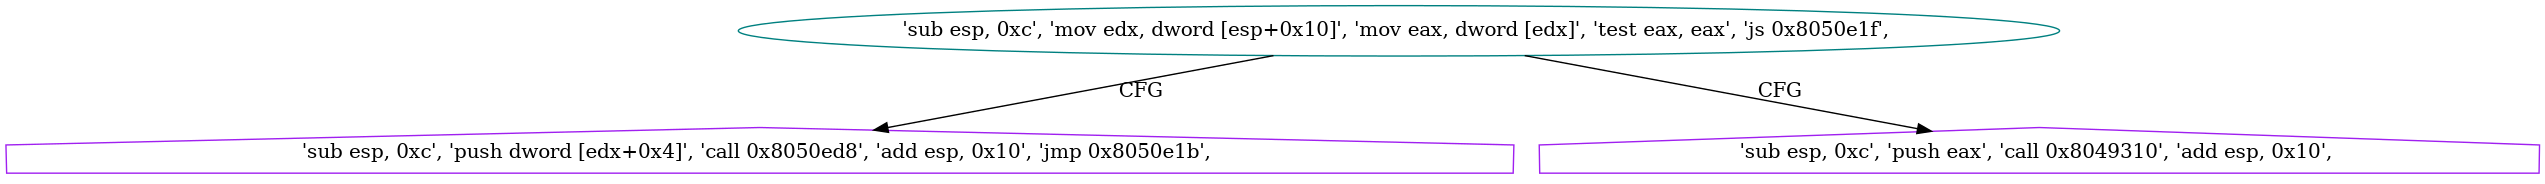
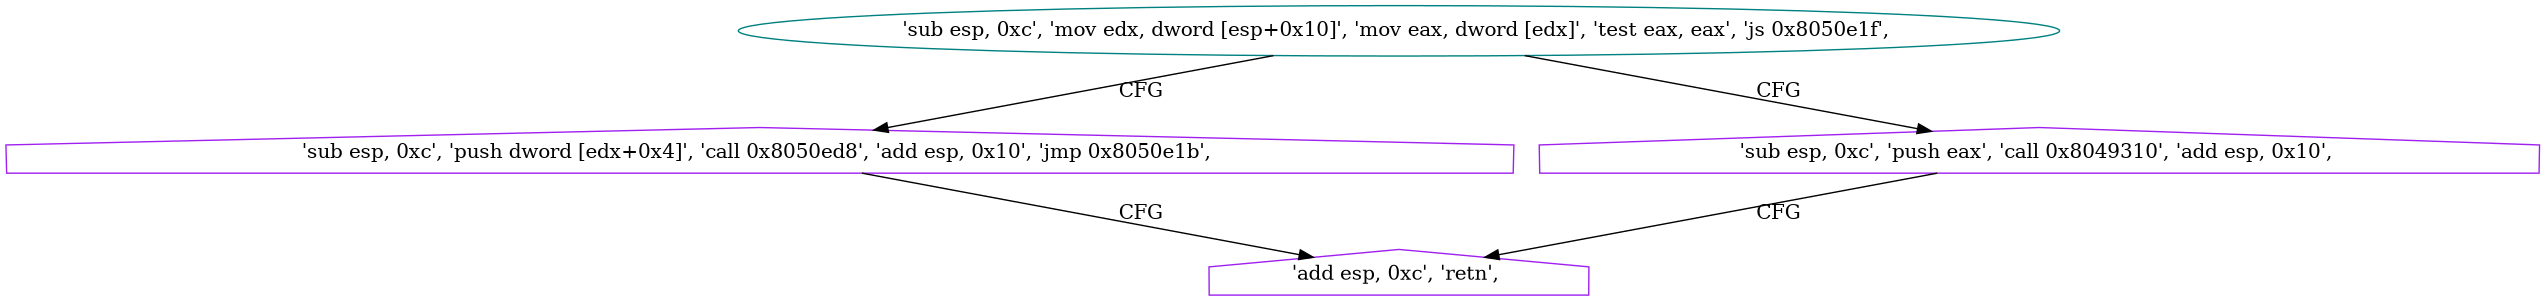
none -> (1399, 275)
